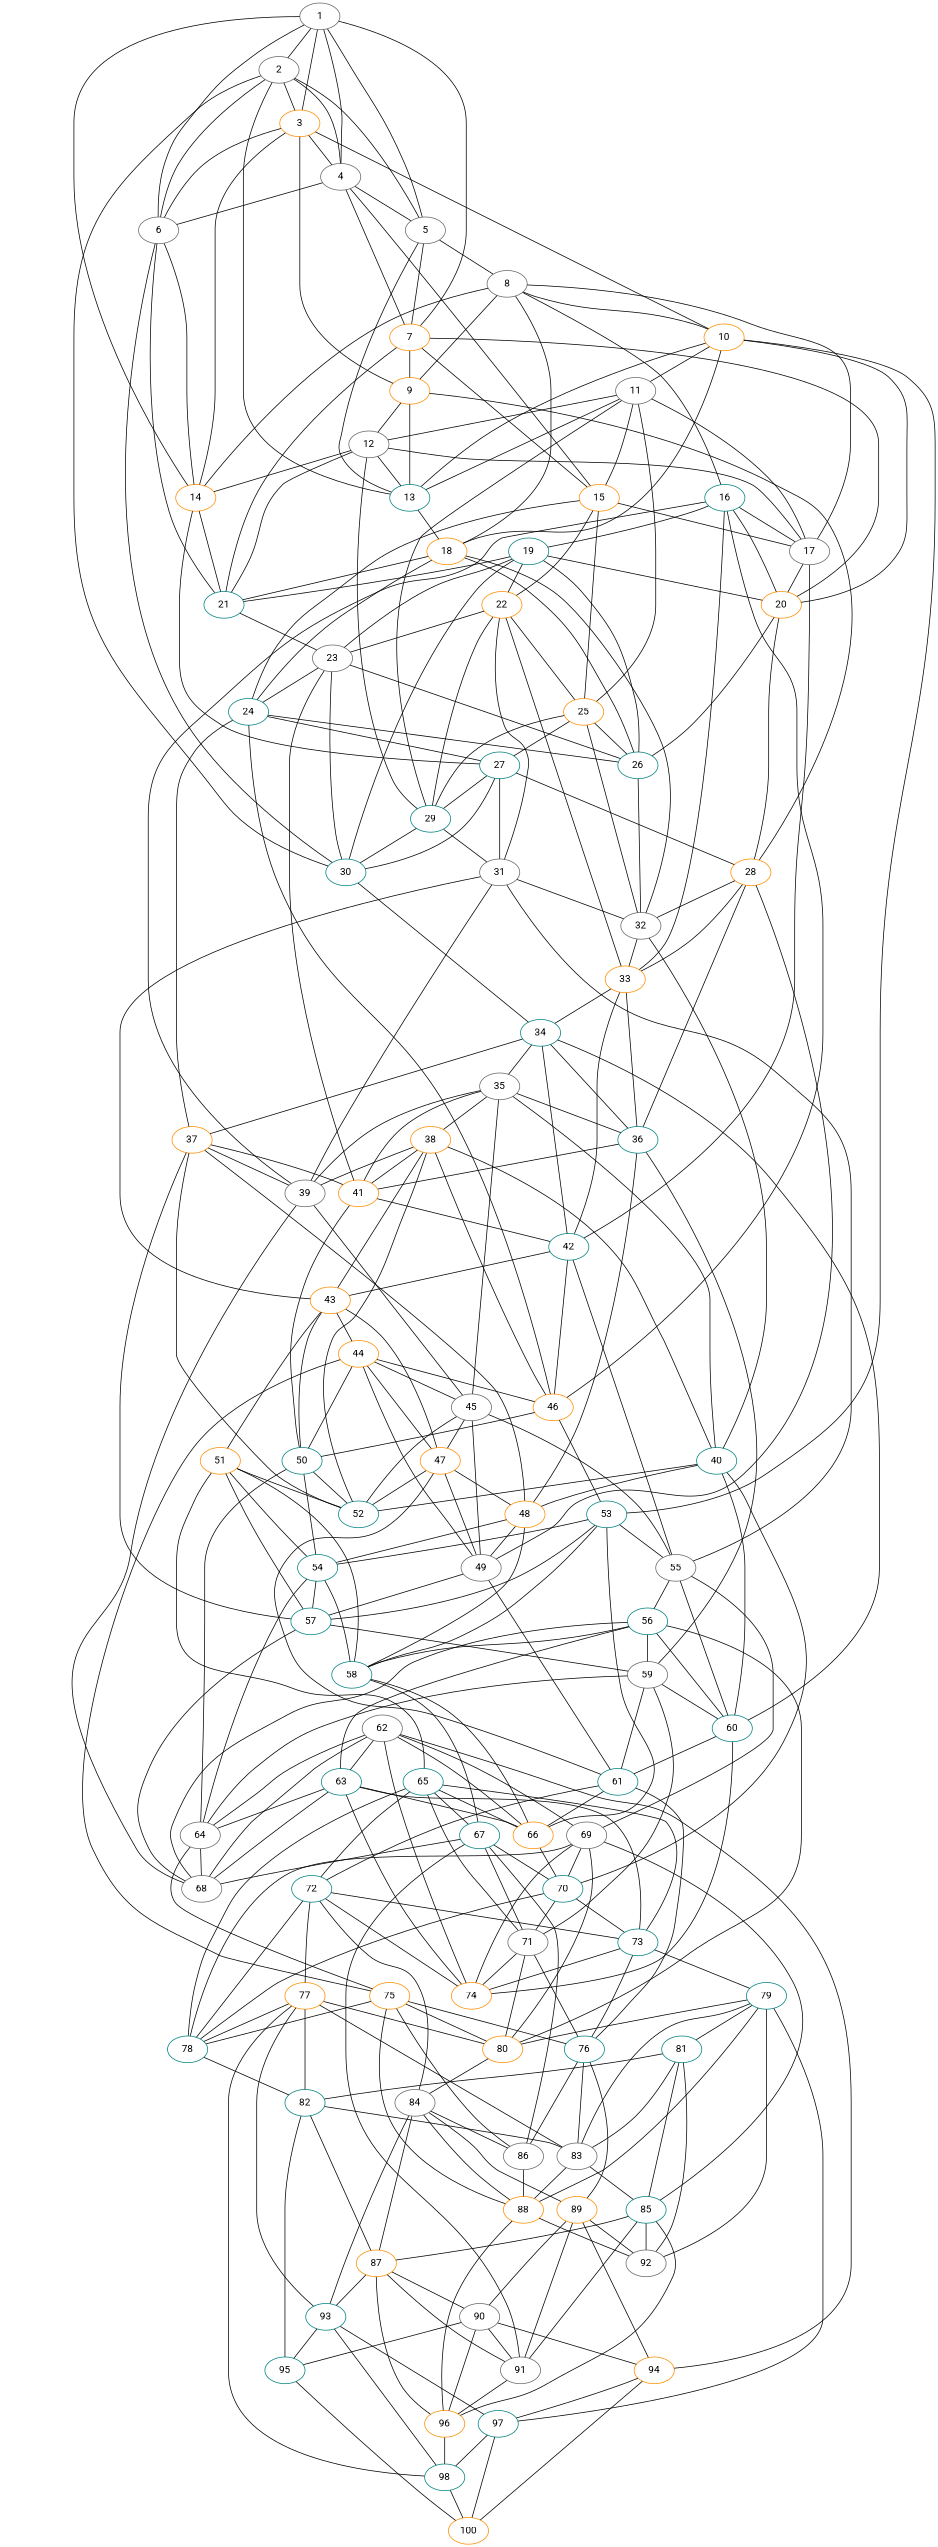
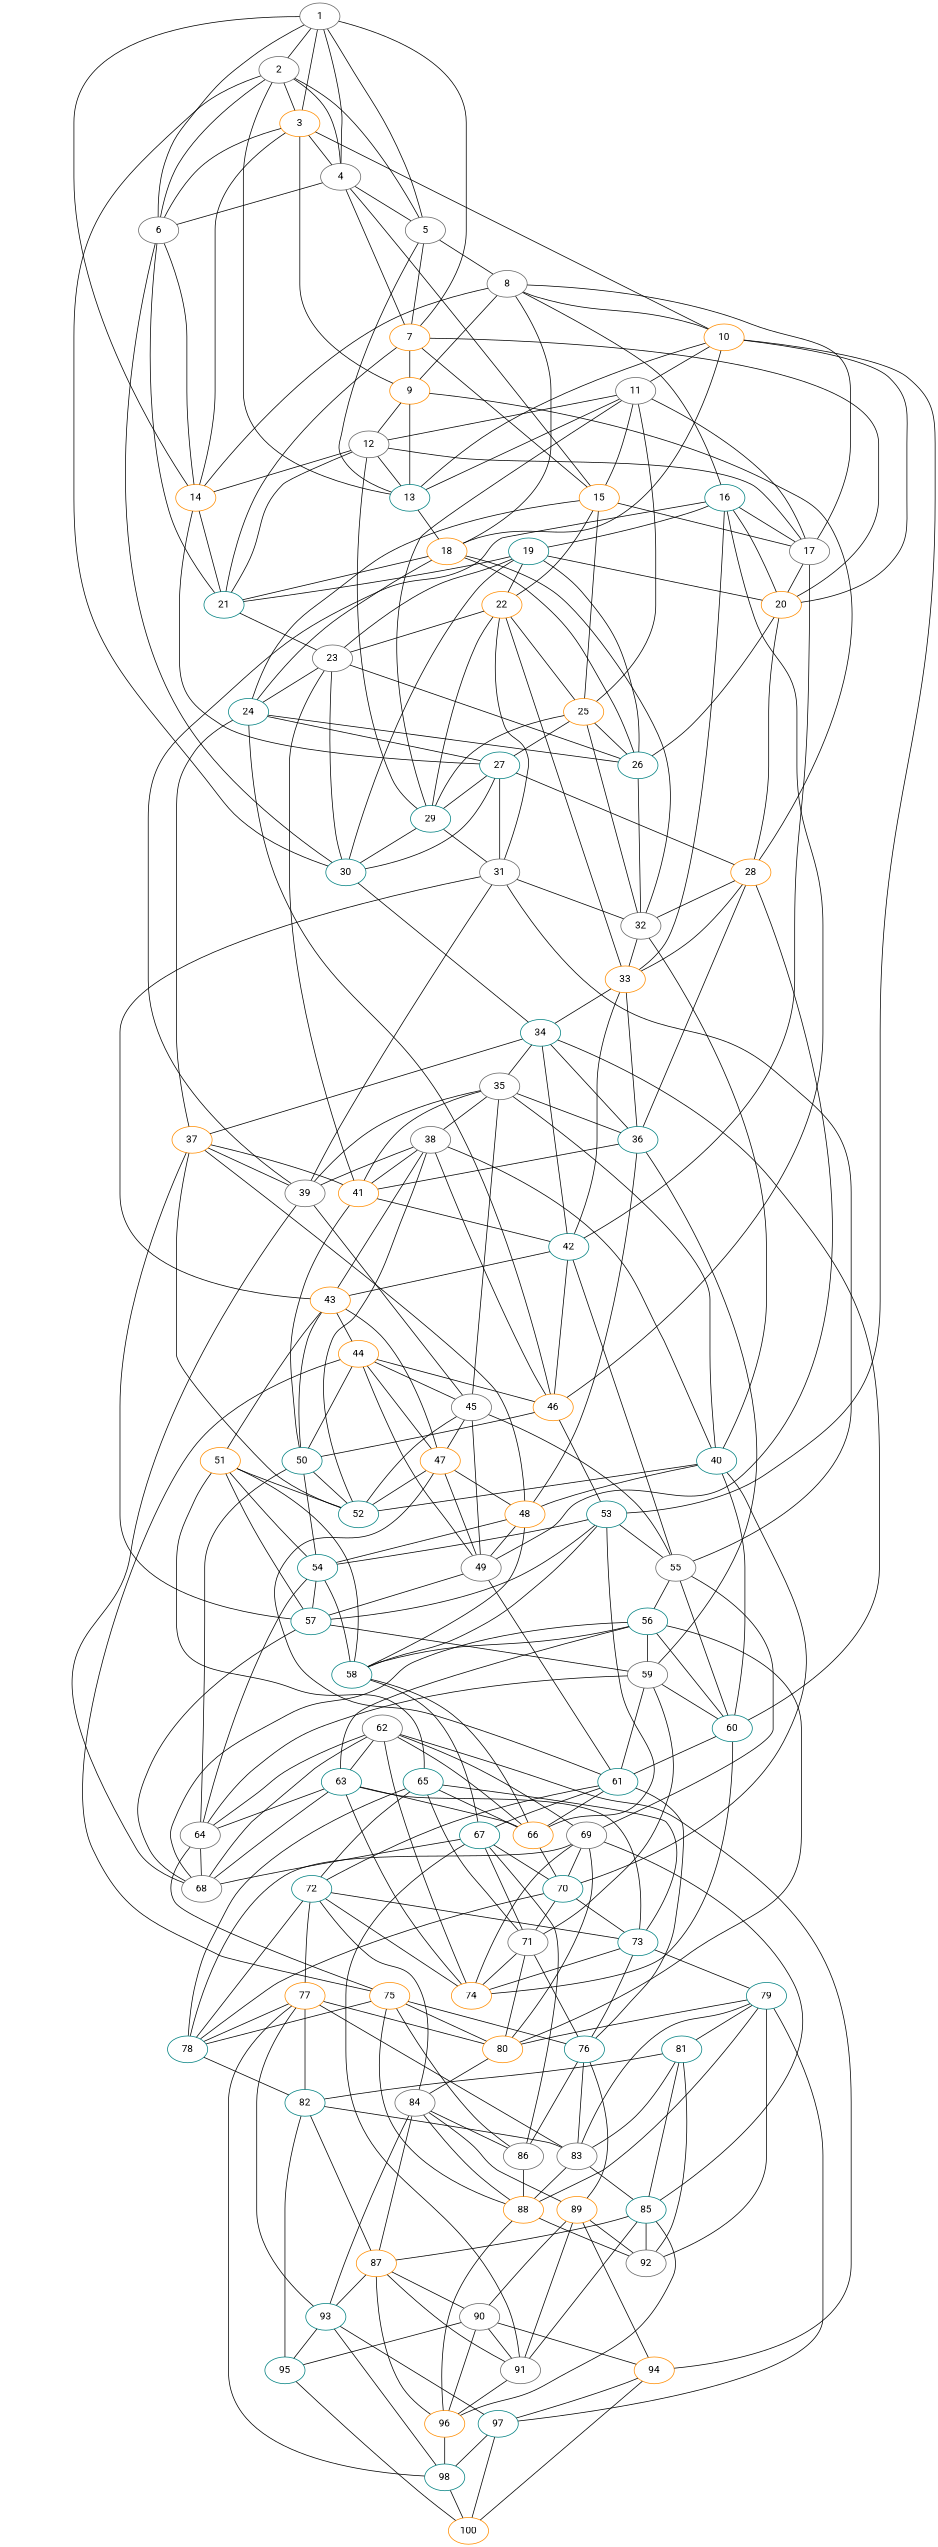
(431, 1140) -> (431, 1140)
(458, 1815) -> (539, 1809)
